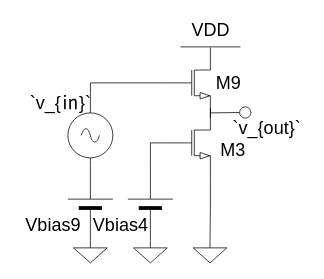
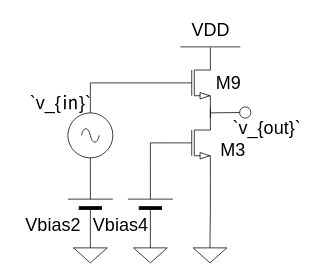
(53, 225) -> (53, 225)
